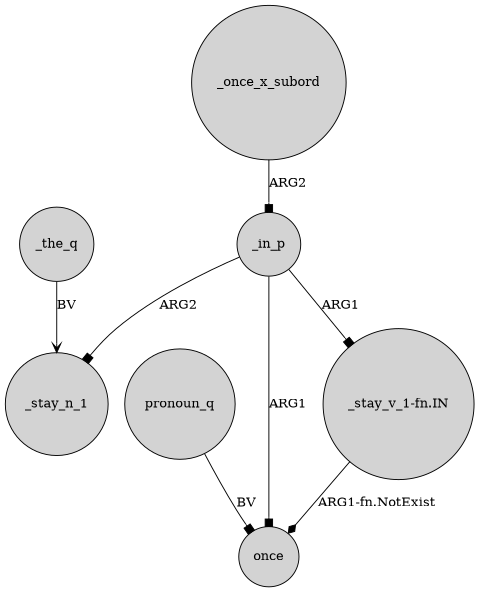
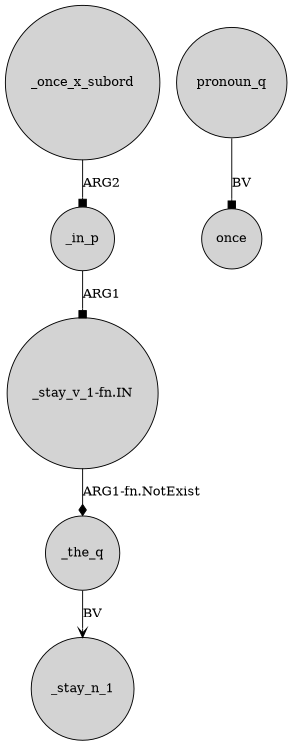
(160, 298) -> none
(269, 397) -> none
(323, 493) -> (83, 486)
